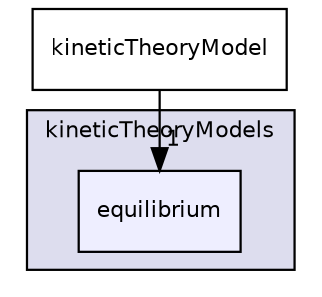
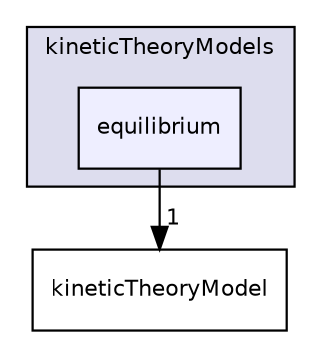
(160, 124) -> (160, 201)
